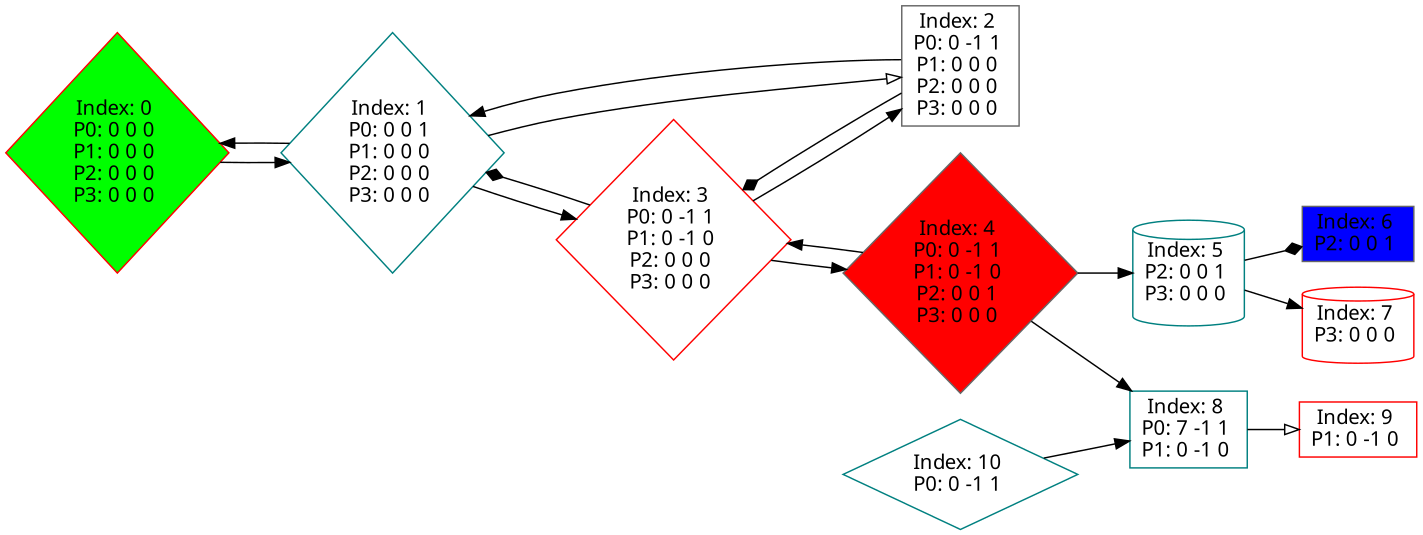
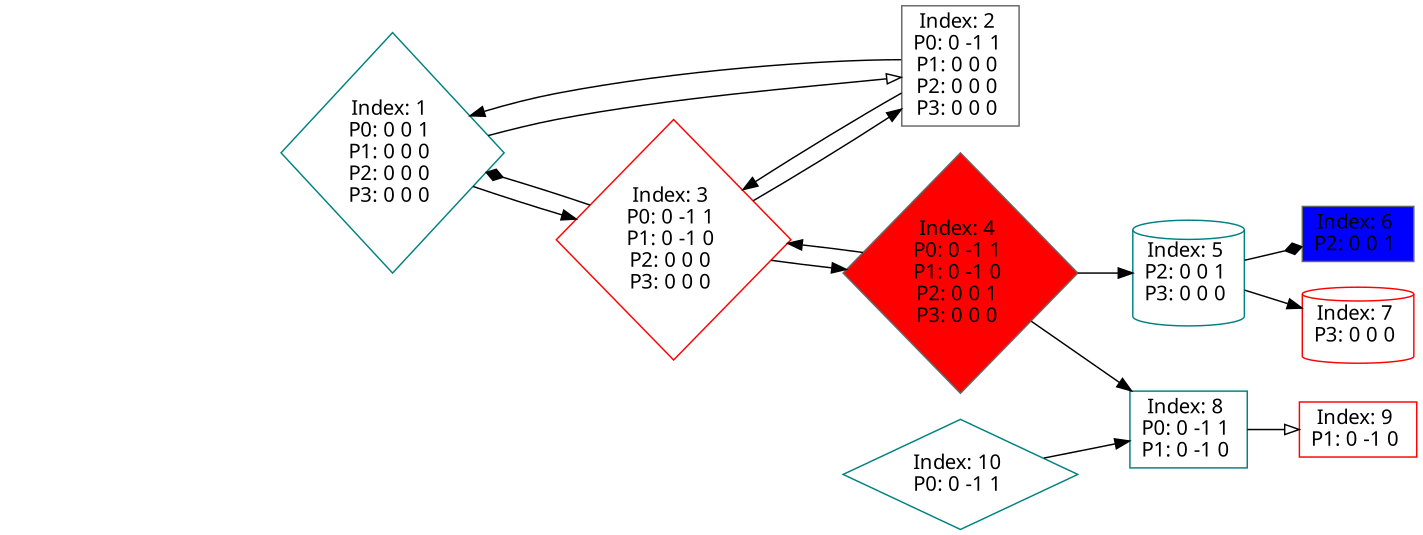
(828, 136) -> (828, 136)
(117, 153) -> none
(1189, 430) -> (1189, 430)
